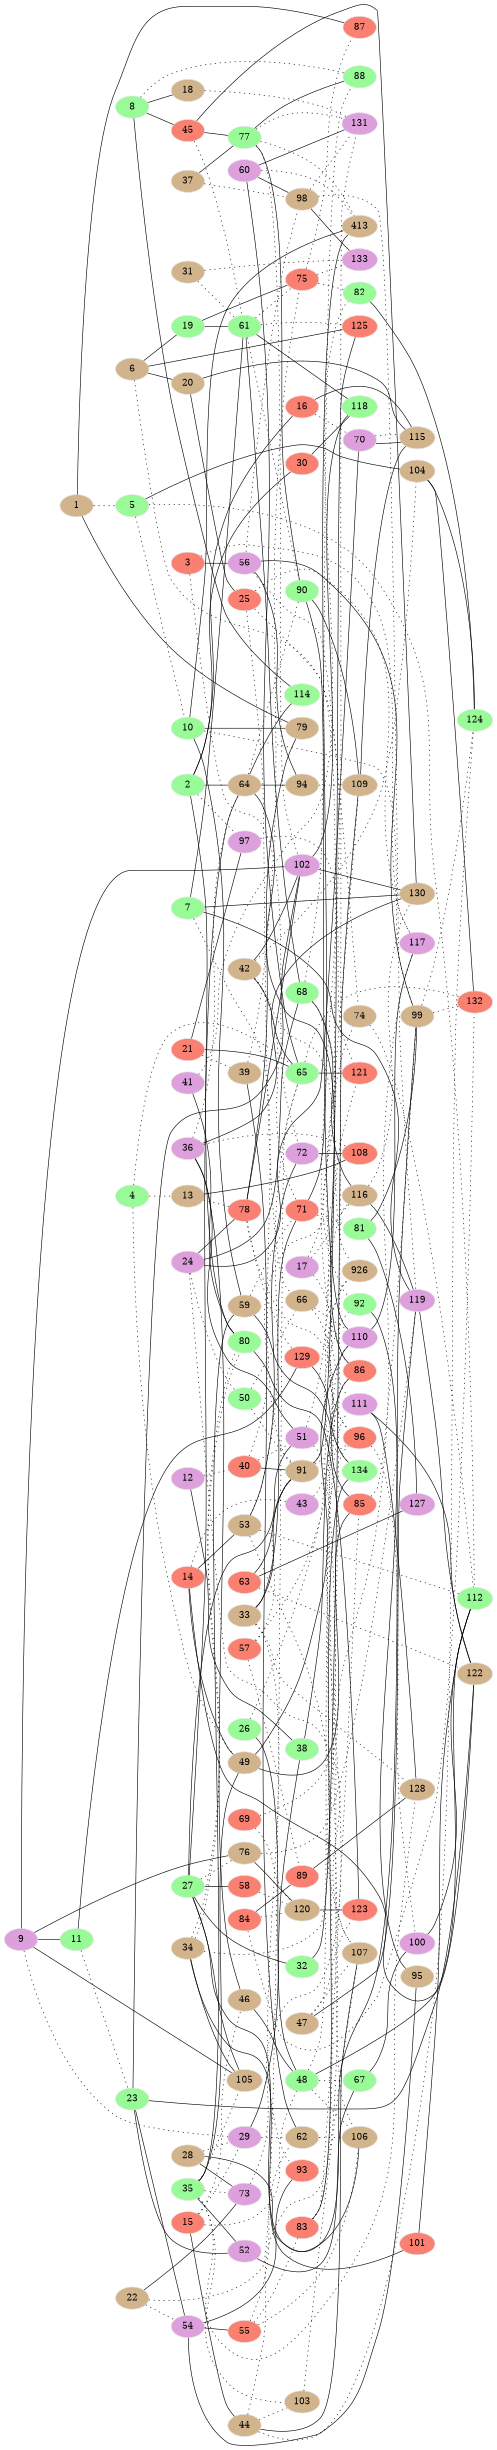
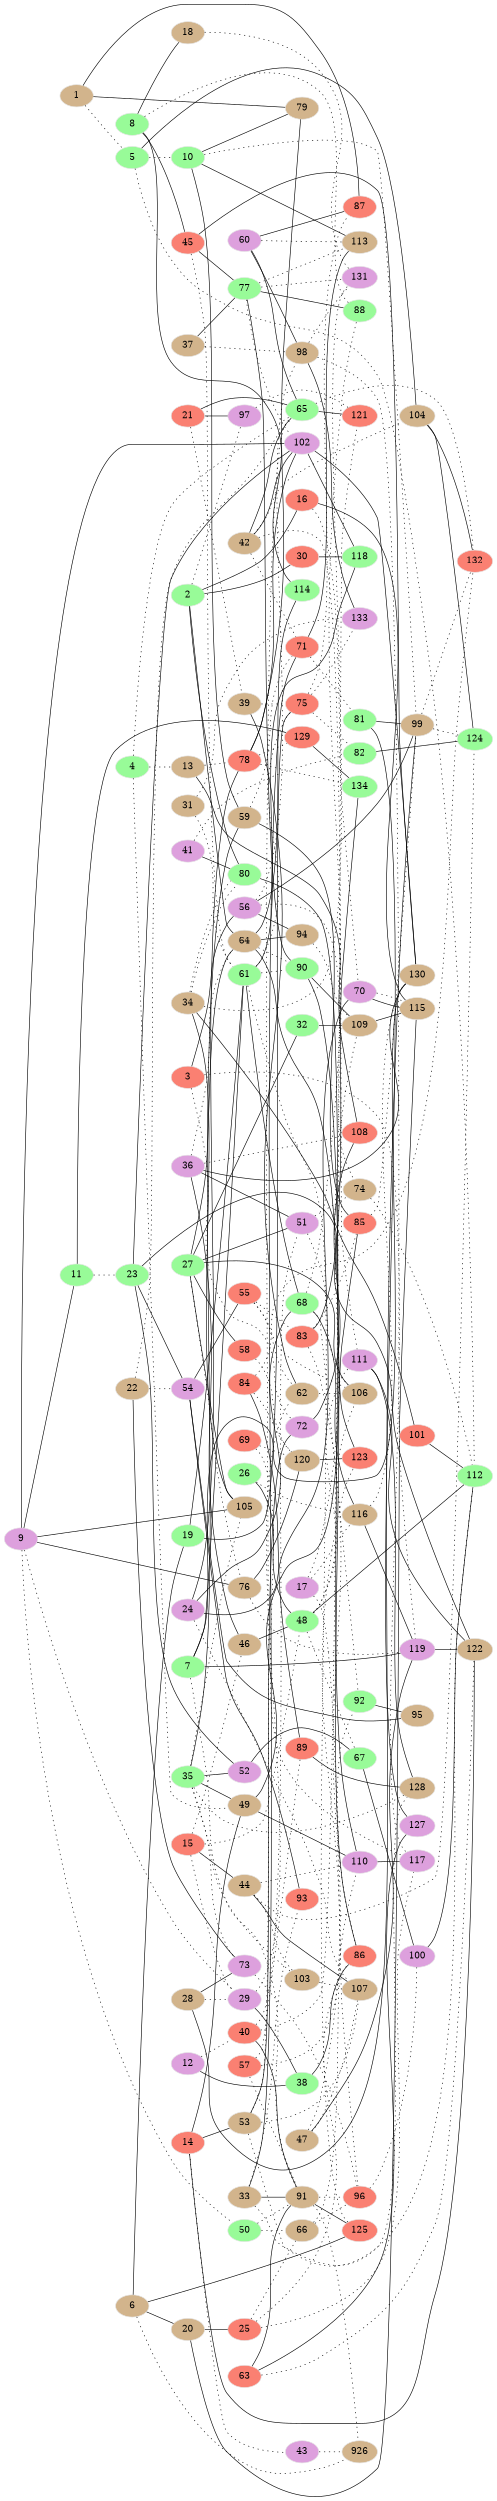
(302, 147) -> (302, 224)
(360, 226) -> (360, 242)
(209, 1340) -> (73, 1906)
